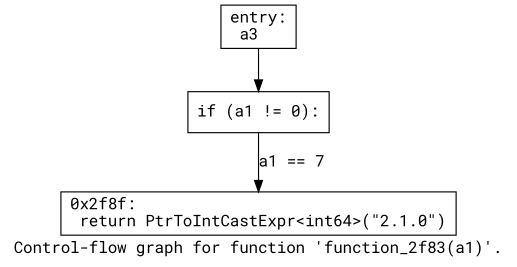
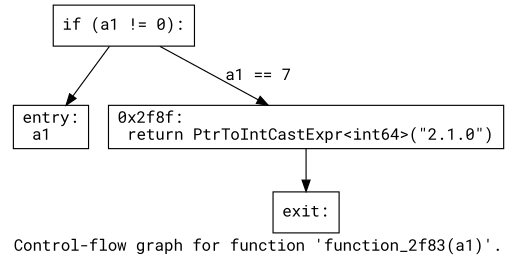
(244, 35) -> (37, 135)
(259, 64) -> (91, 71)
none -> (306, 212)
